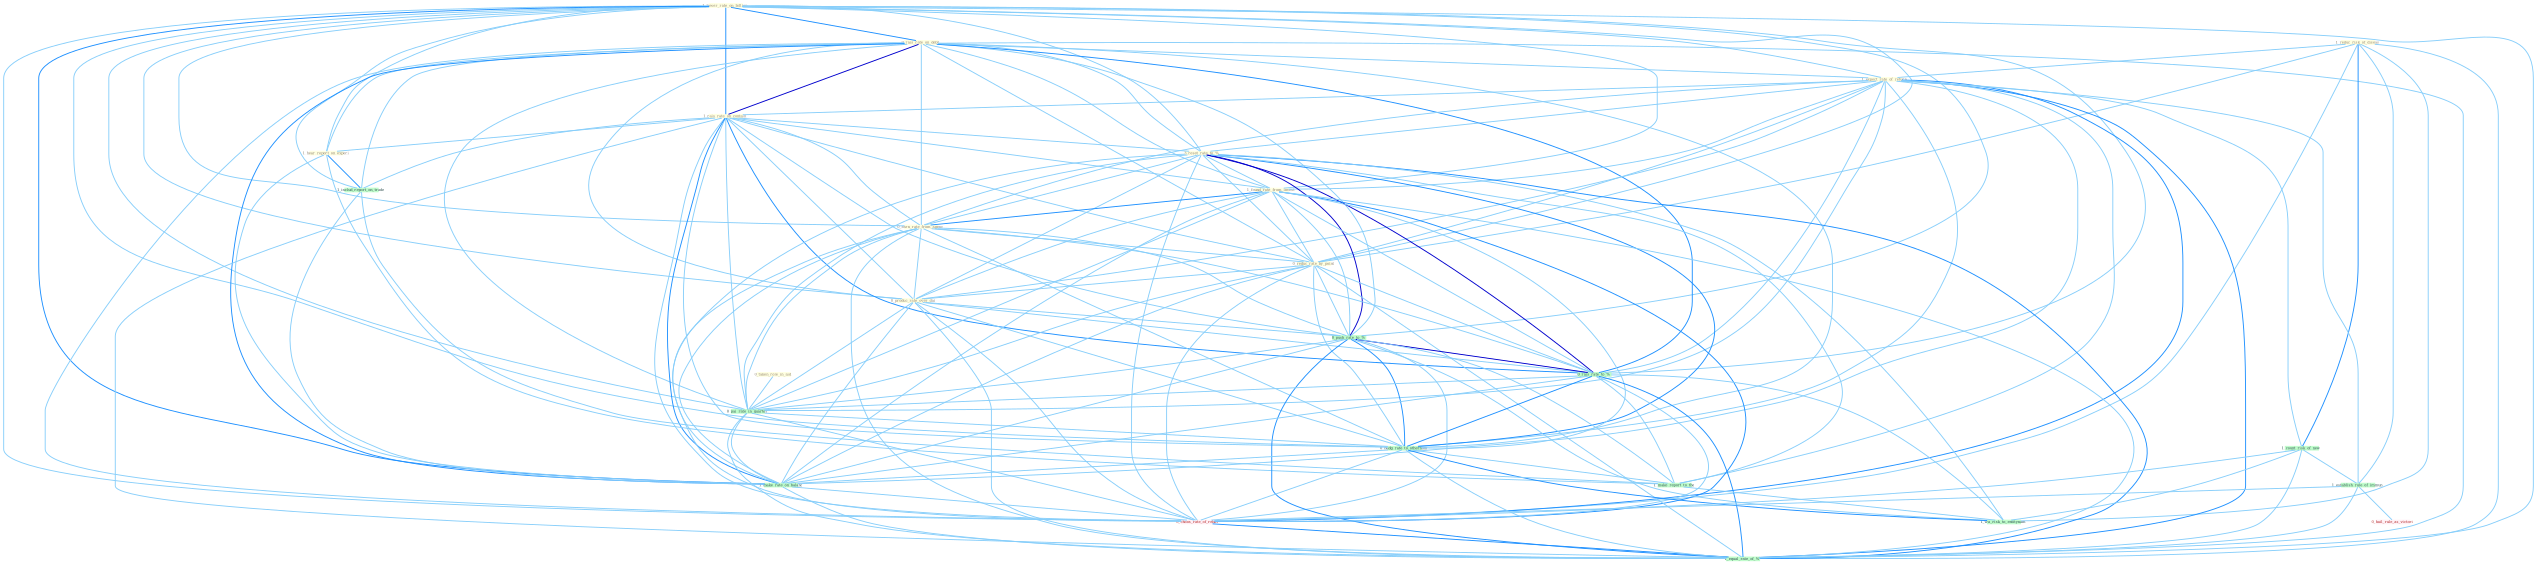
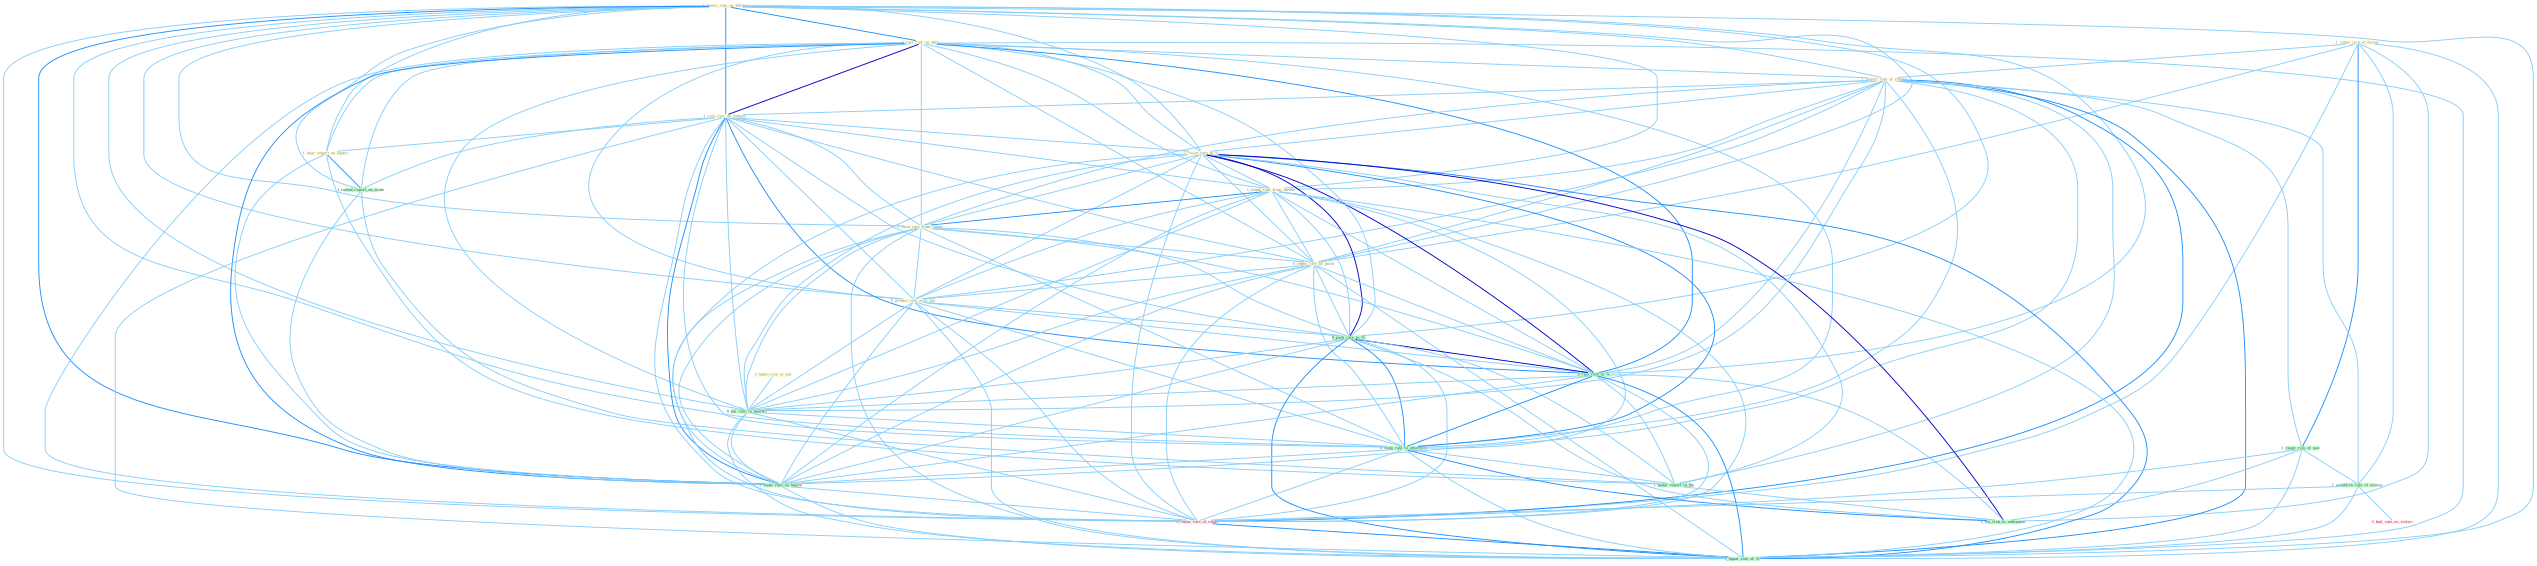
(1647, 216) -> (1647, 216)
(1742, 438) -> (1742, 438)
